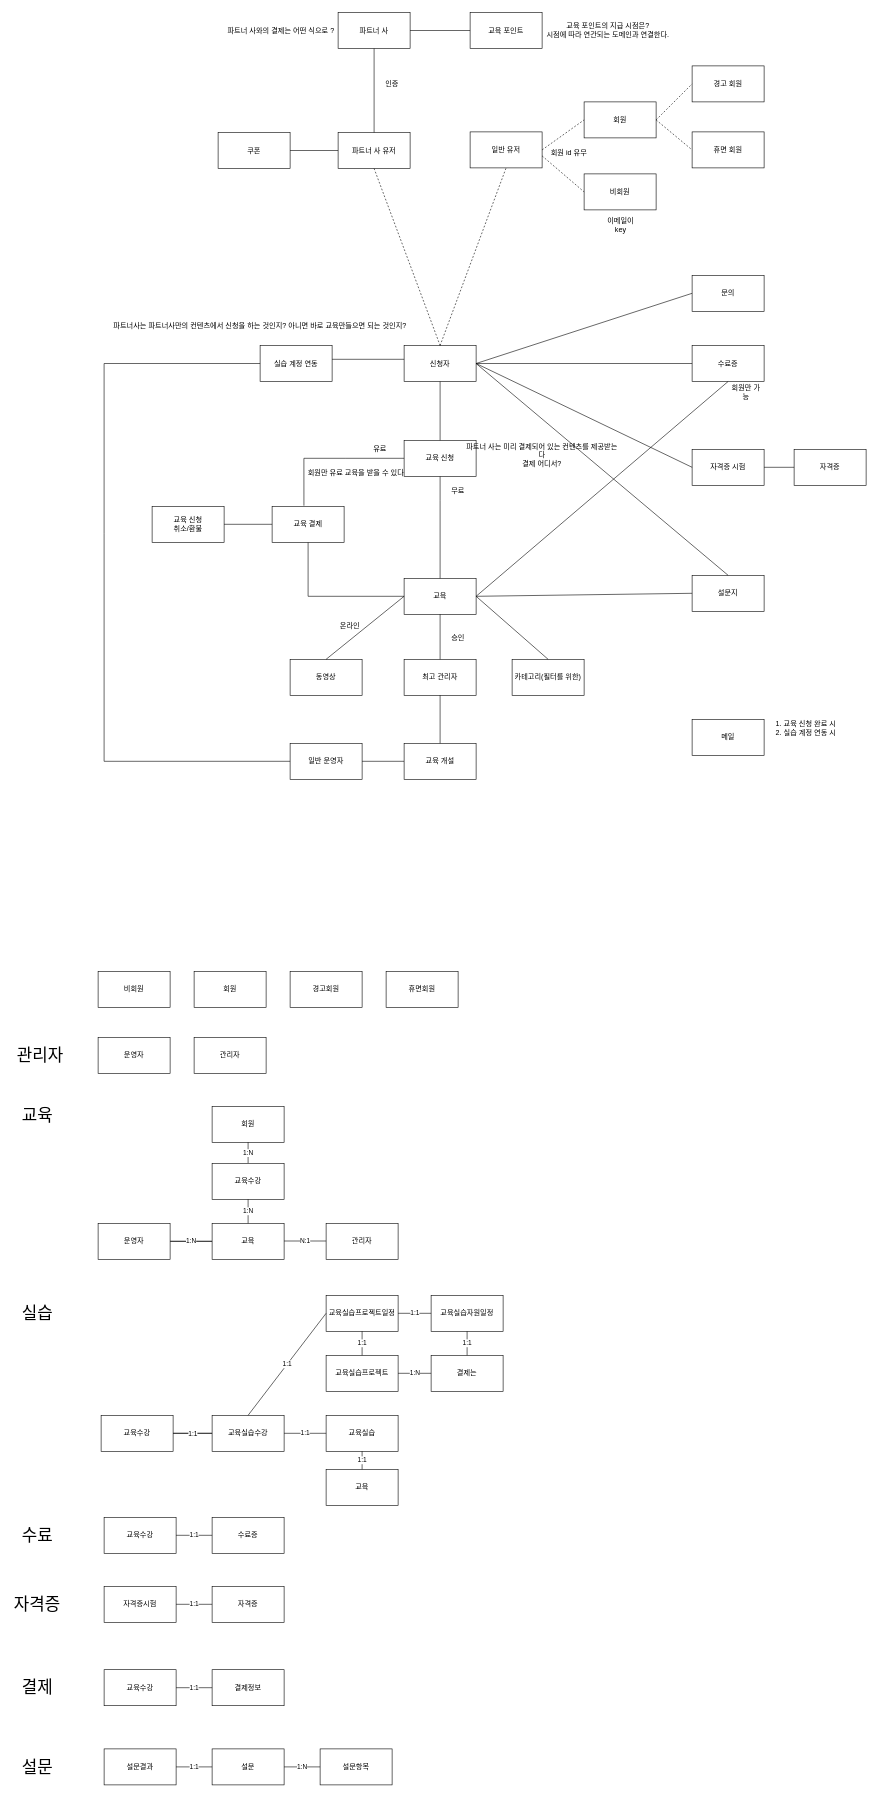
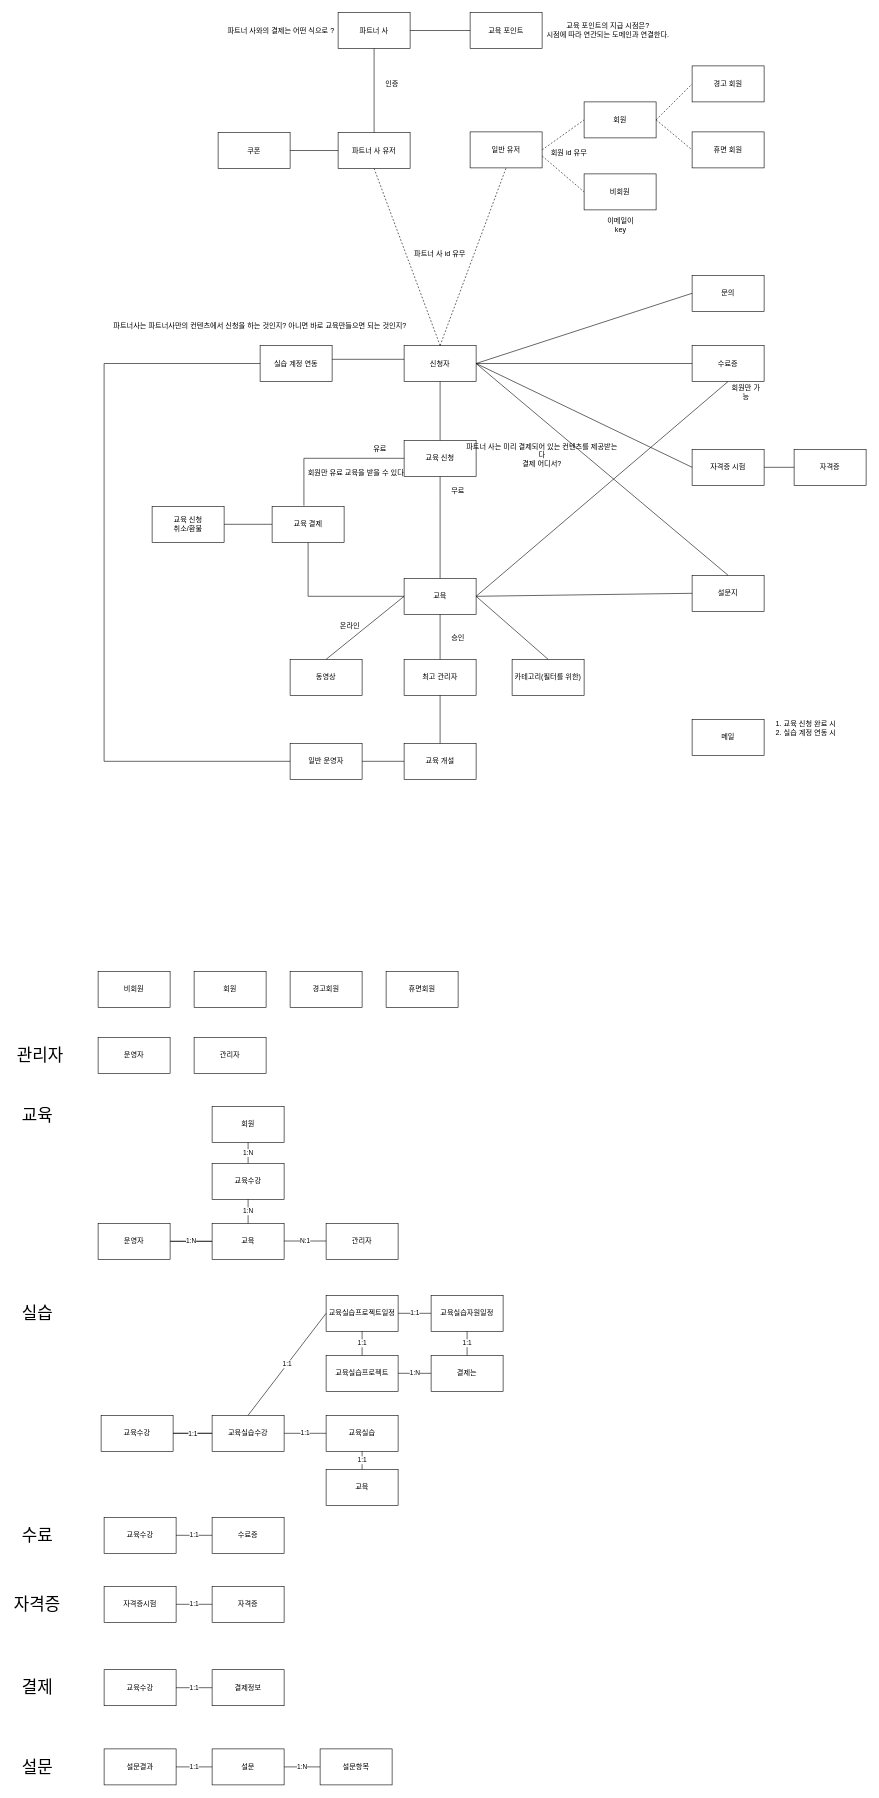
none -> (440, 254)
